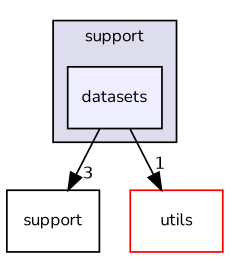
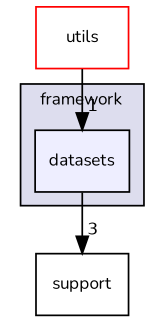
(115, 37) -> (82, 100)
(142, 153) -> (82, 94)
